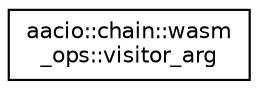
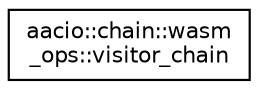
(129, 45) -> (129, 45)
